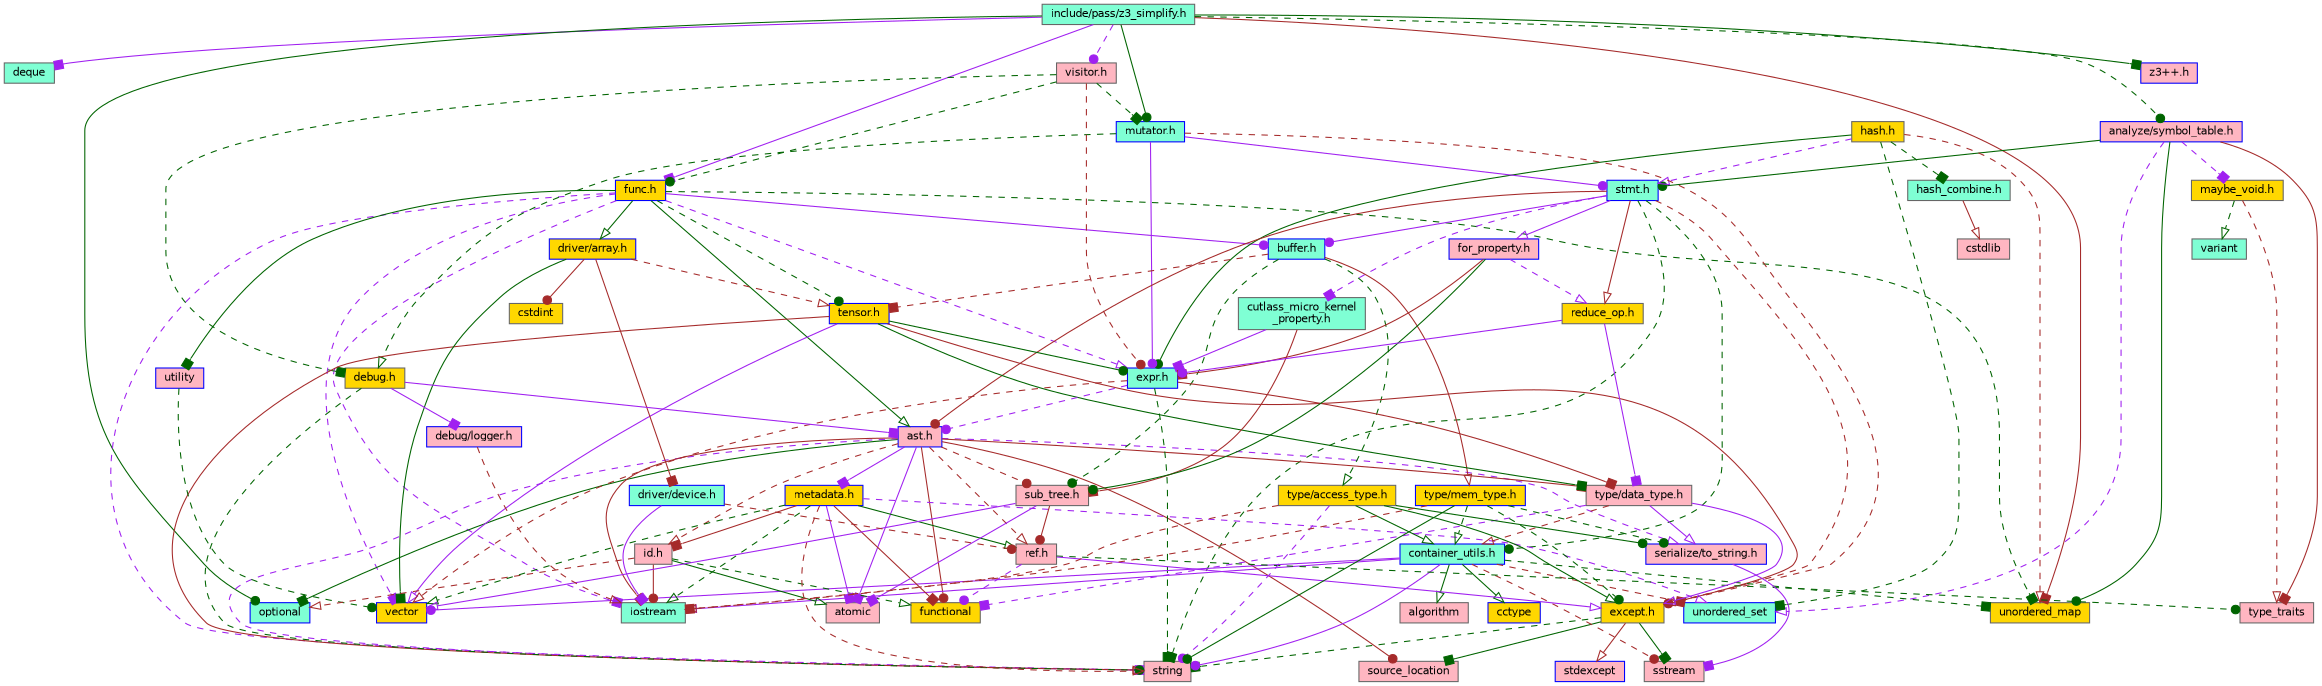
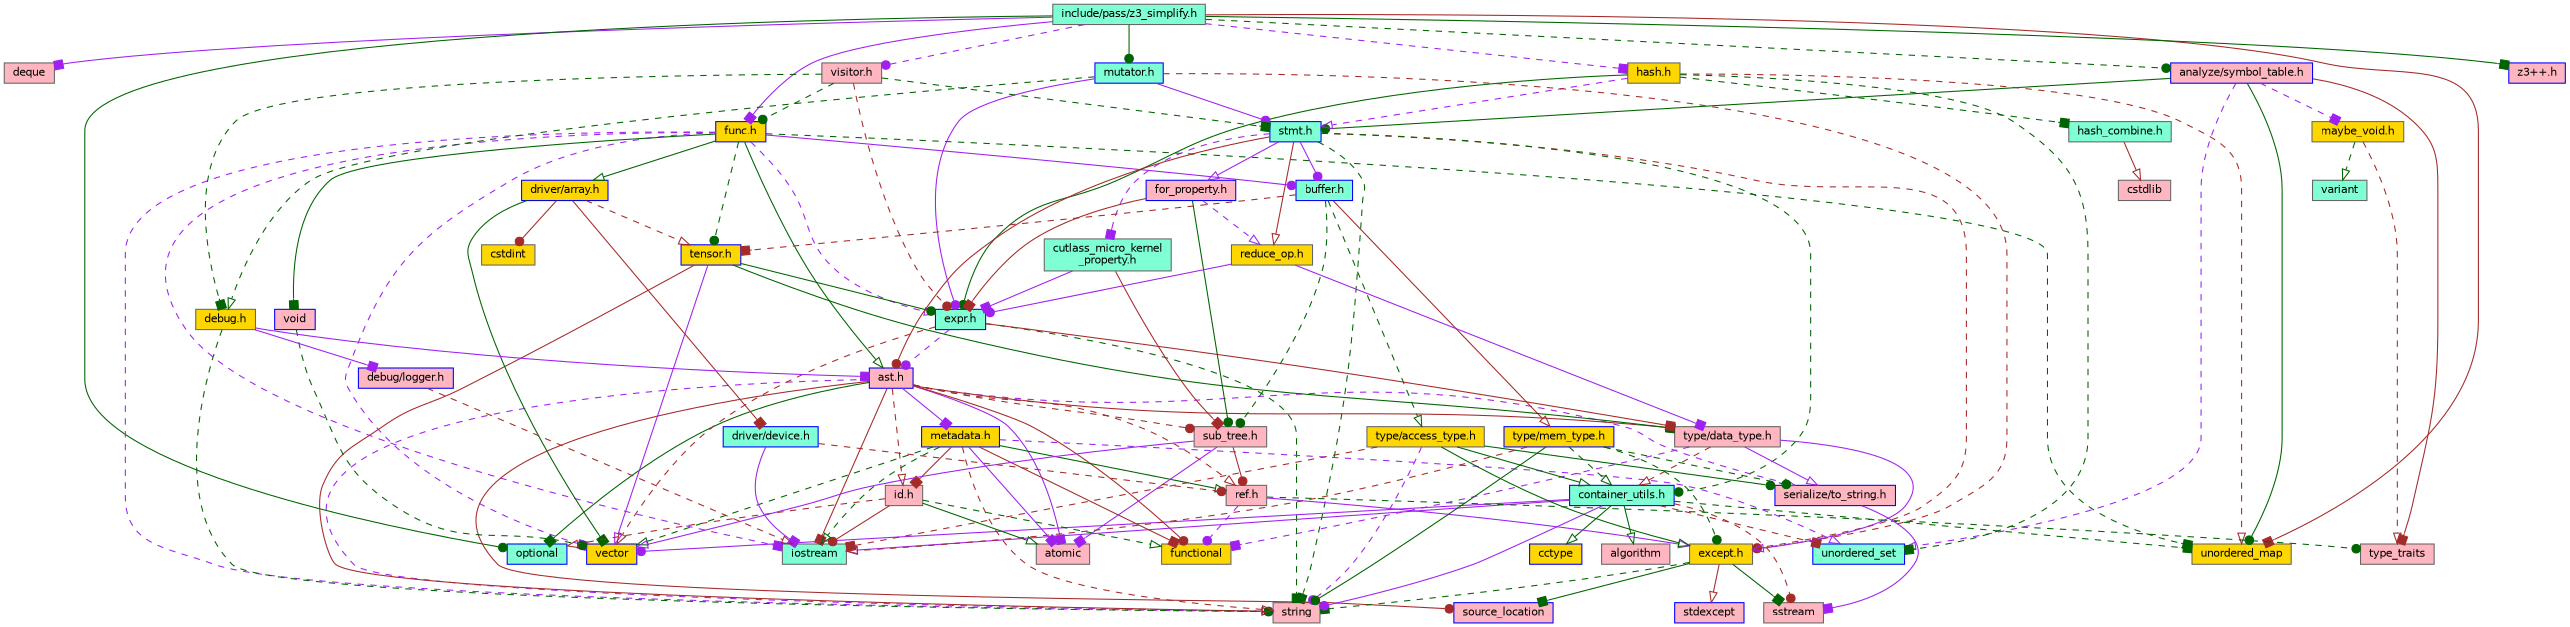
none -> (1411, 46)
(29, 73) -> (29, 73)
(1114, 99) -> (1070, 102)
(180, 378) -> (295, 319)
(1439, 395) -> none
(269, 573) -> (345, 546)
(1409, 671) -> (1503, 613)
